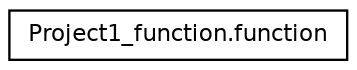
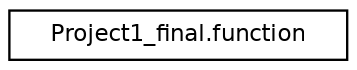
(178, 35) -> (178, 35)
